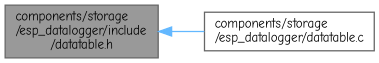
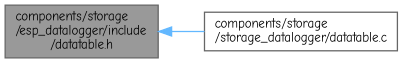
(289, 32) -> (301, 32)
